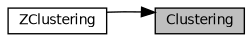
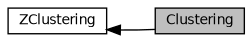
(124, 12) -> (138, 30)
